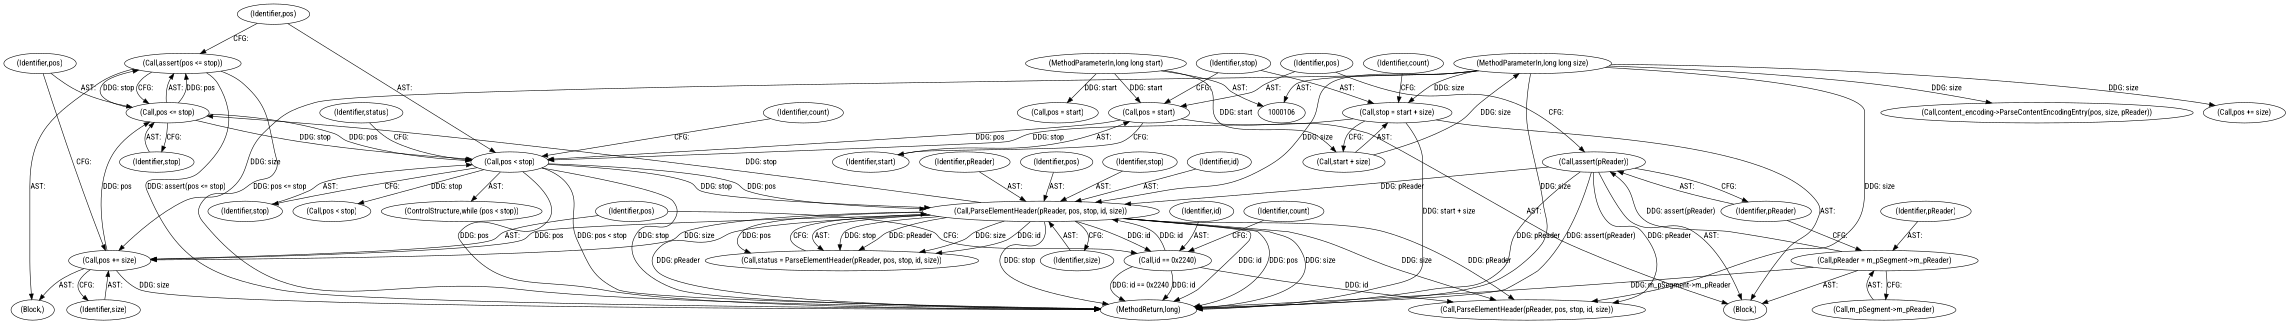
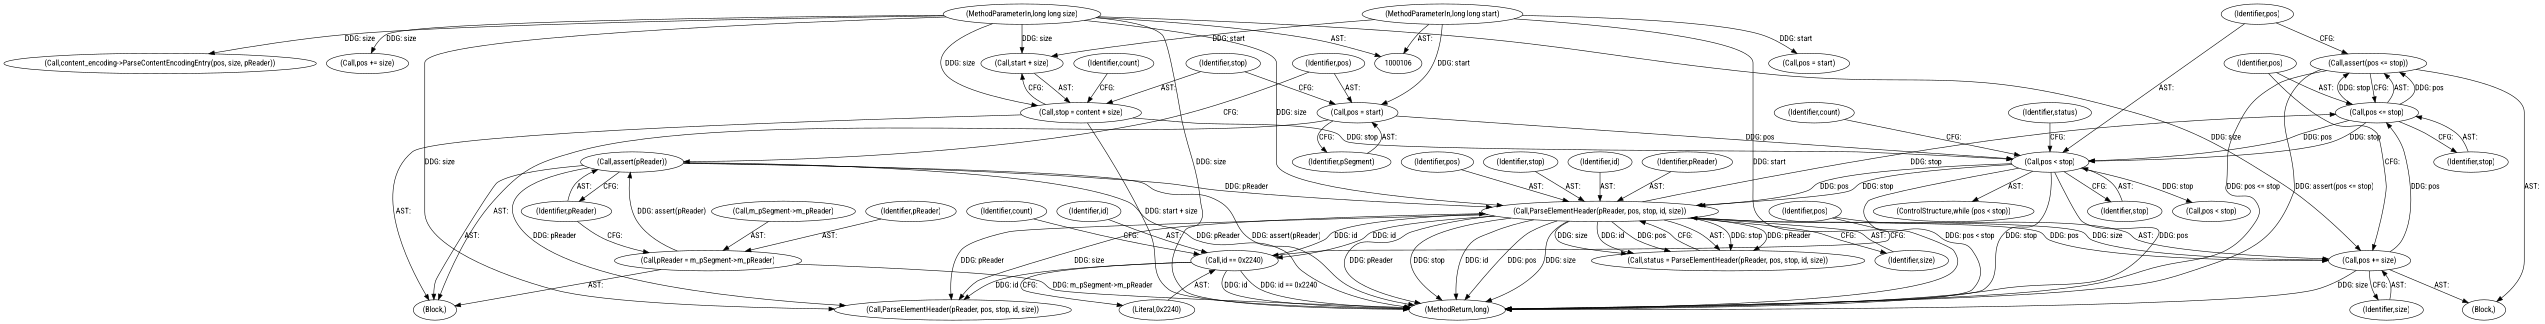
(1397, 113) -> (1081, 113)
(1450, 127) -> (1022, 36)
(871, 162) -> (1342, 162)
none -> (1863, 230)
(1887, 282) -> none
none -> (1157, 310)
